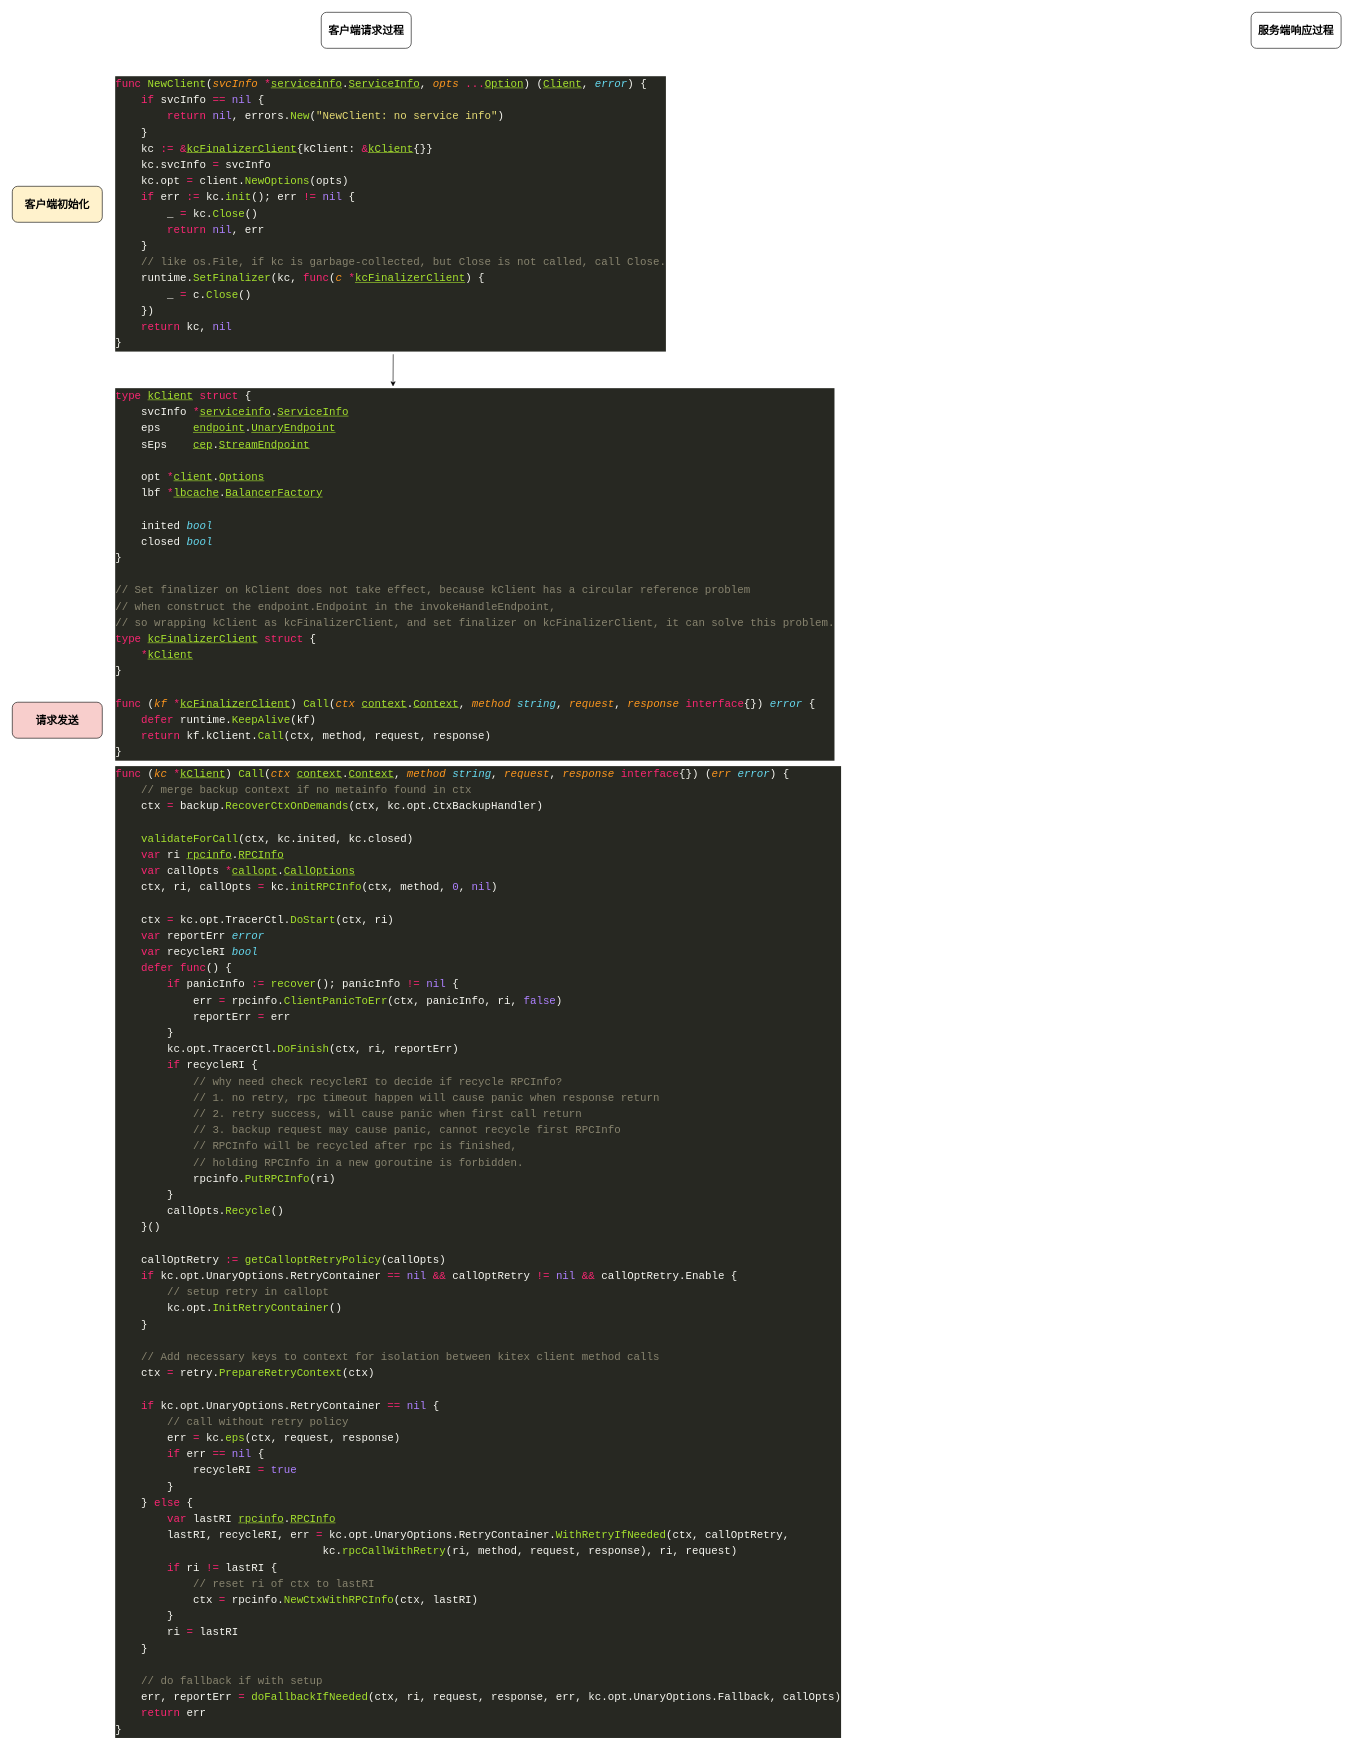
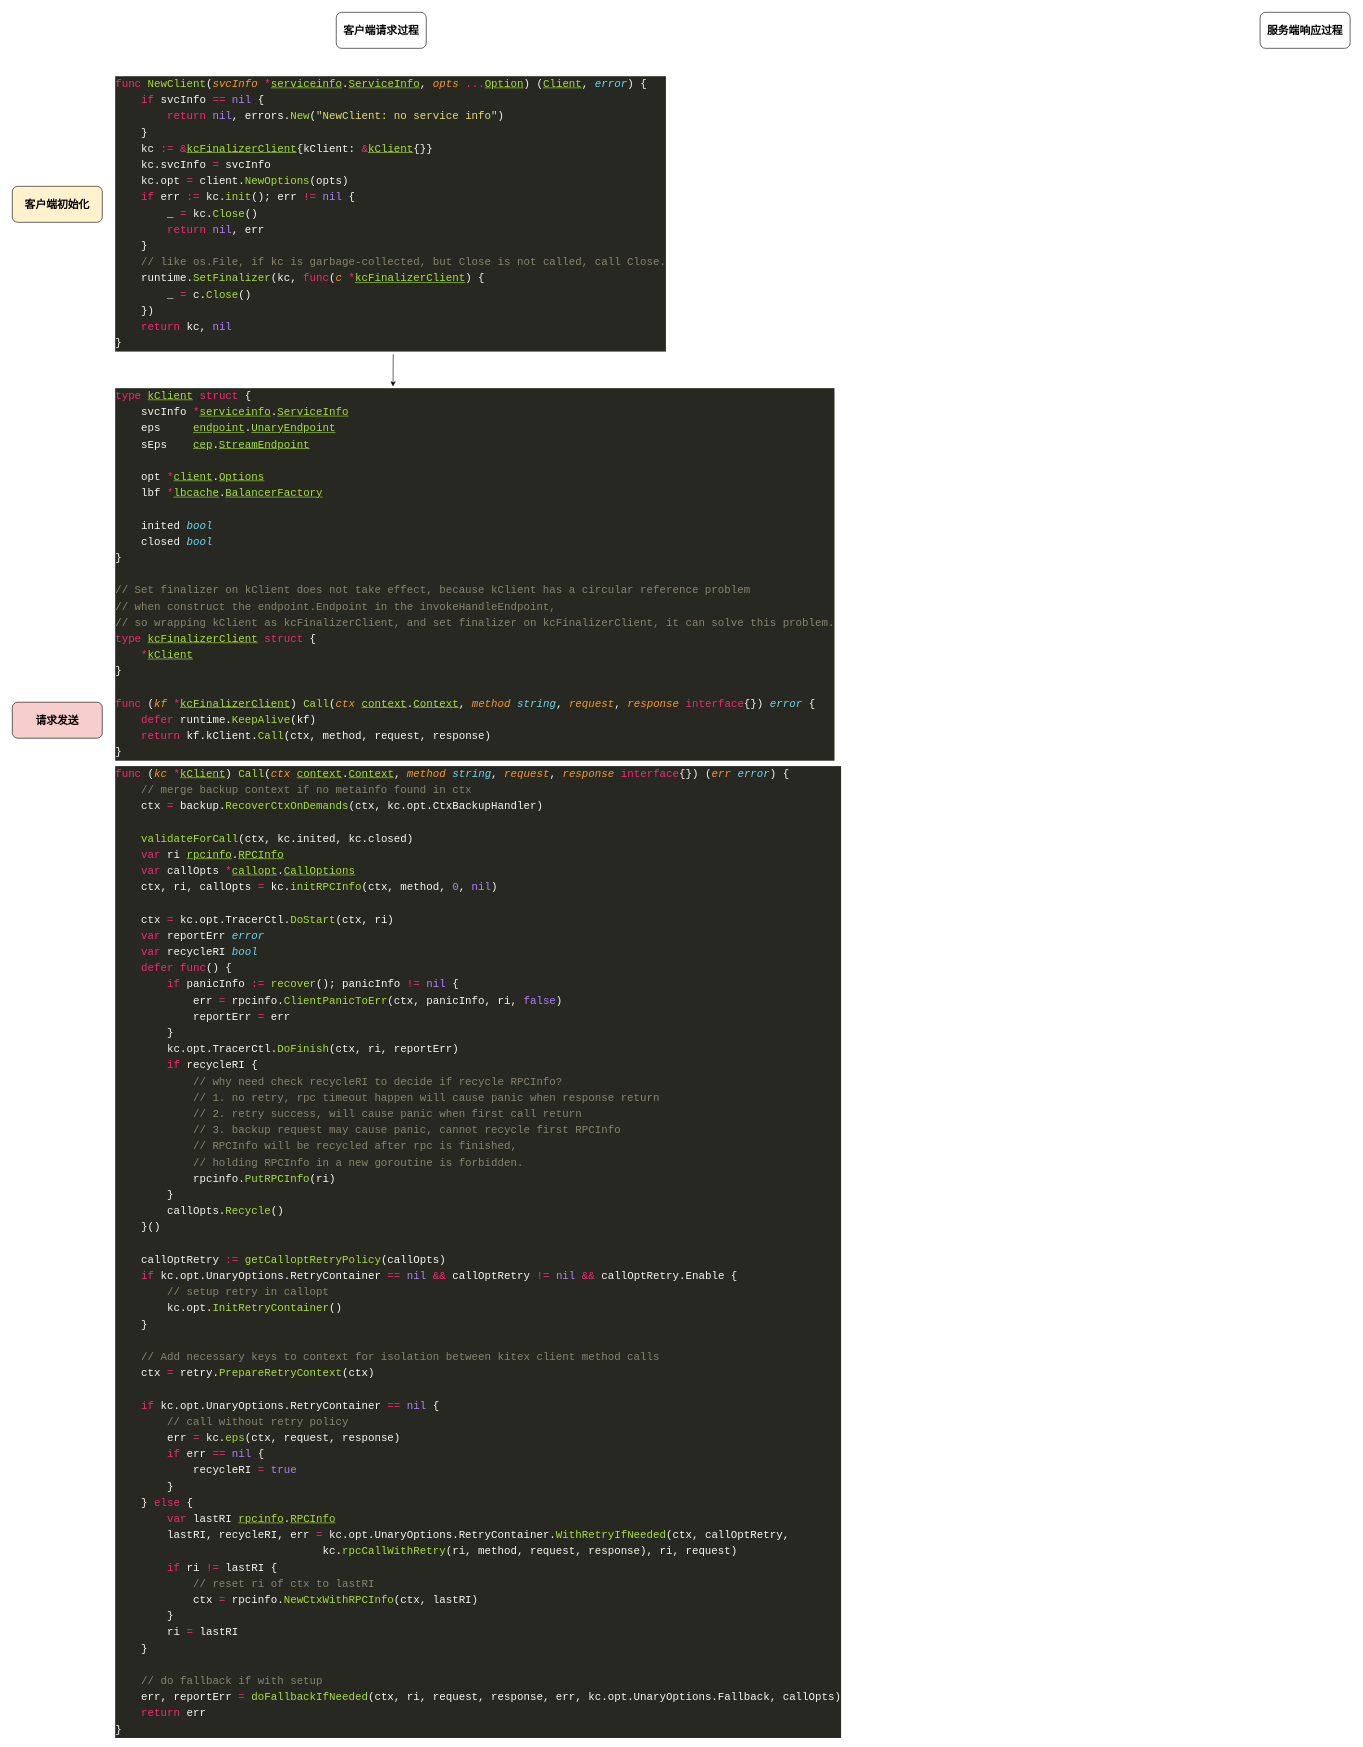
(366, 30) -> (381, 30)
(1296, 30) -> (1305, 30)
